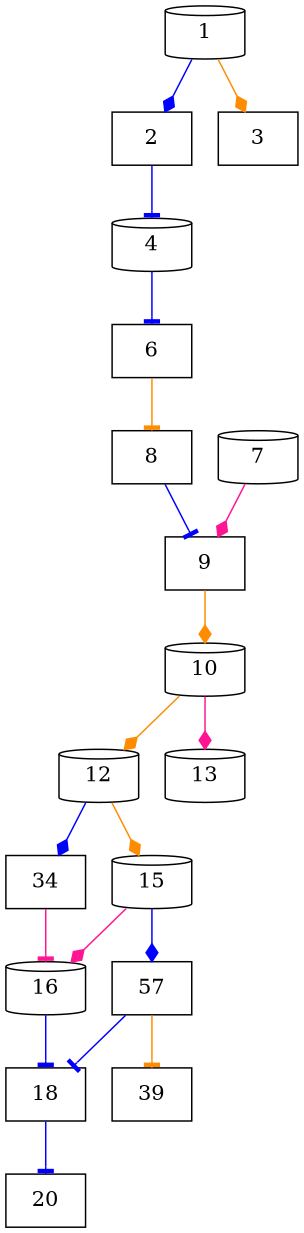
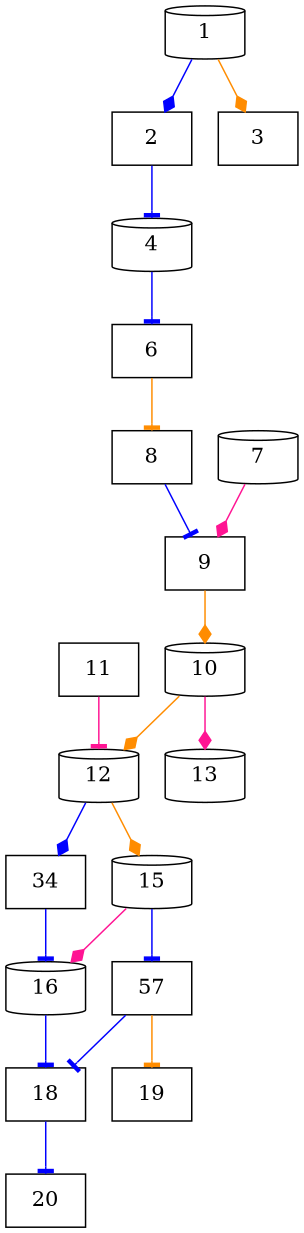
none -> (99, 670)
(46, 932) -> (46, 932)
(152, 932) -> (152, 932)
(152, 1094) -> (152, 1094)
